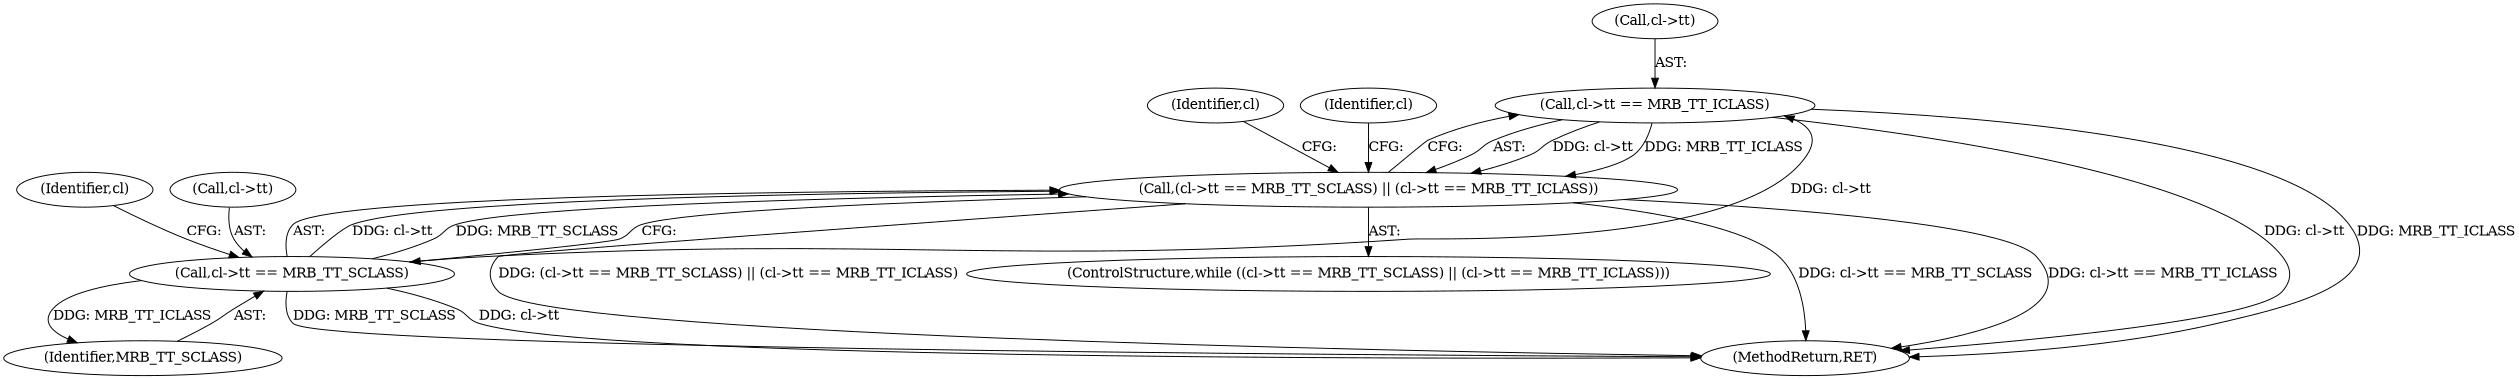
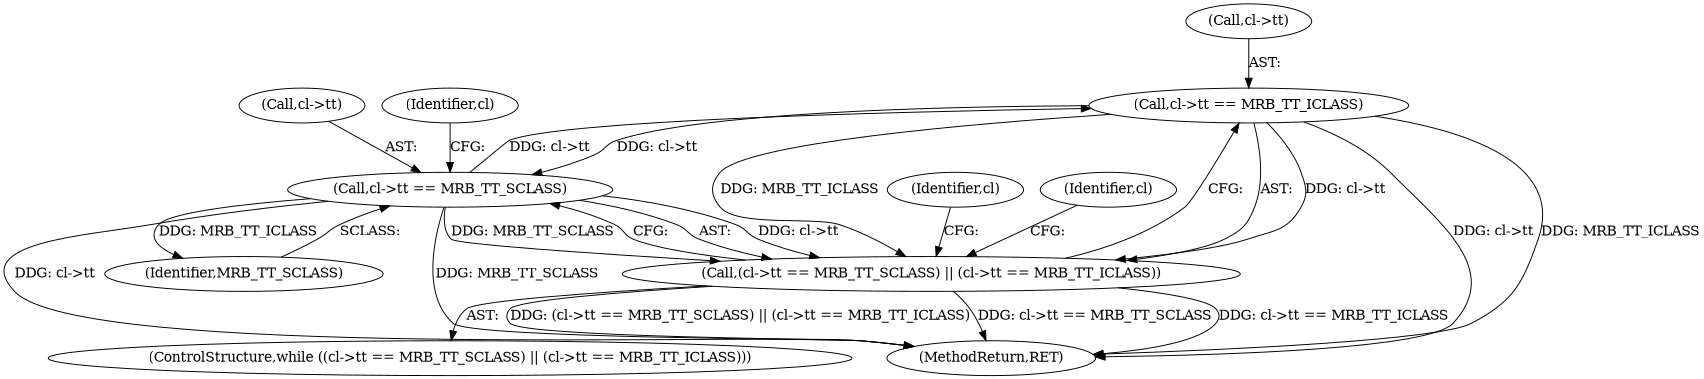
none -> (672, 128)
(252, 316) -> (372, 232)
